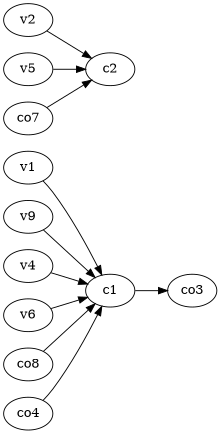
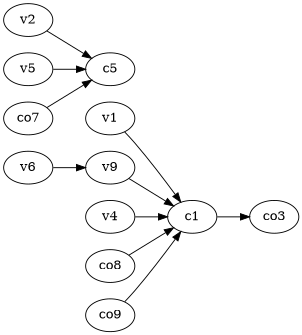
(110, 69) -> (110, 69)
(65, 304) -> (65, 168)
(28, 414) -> (110, 315)
